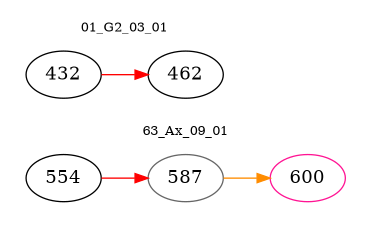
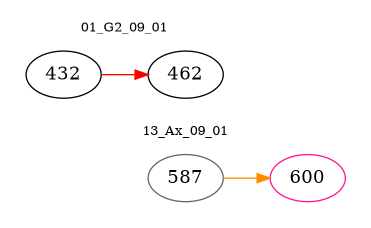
(125, 28) -> (125, 28)
(186, 132) -> (186, 132)
(64, 178) -> none
